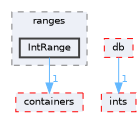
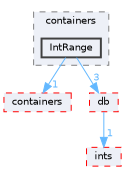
(49, 21) -> (71, 21)
none -> (85, 72)
